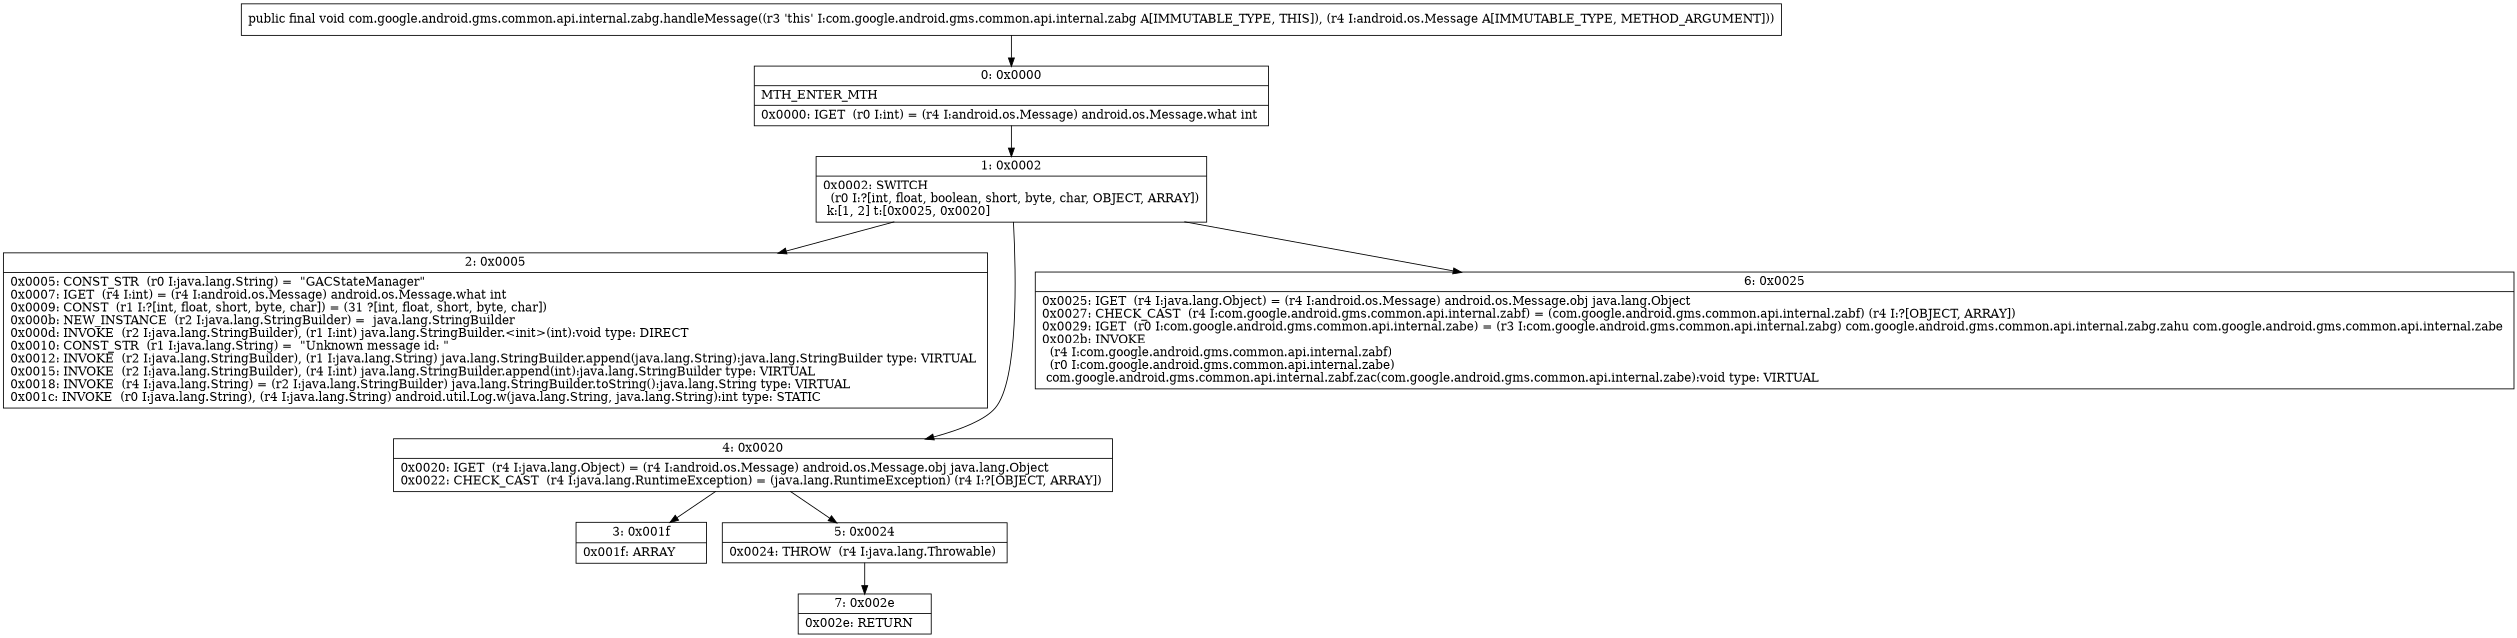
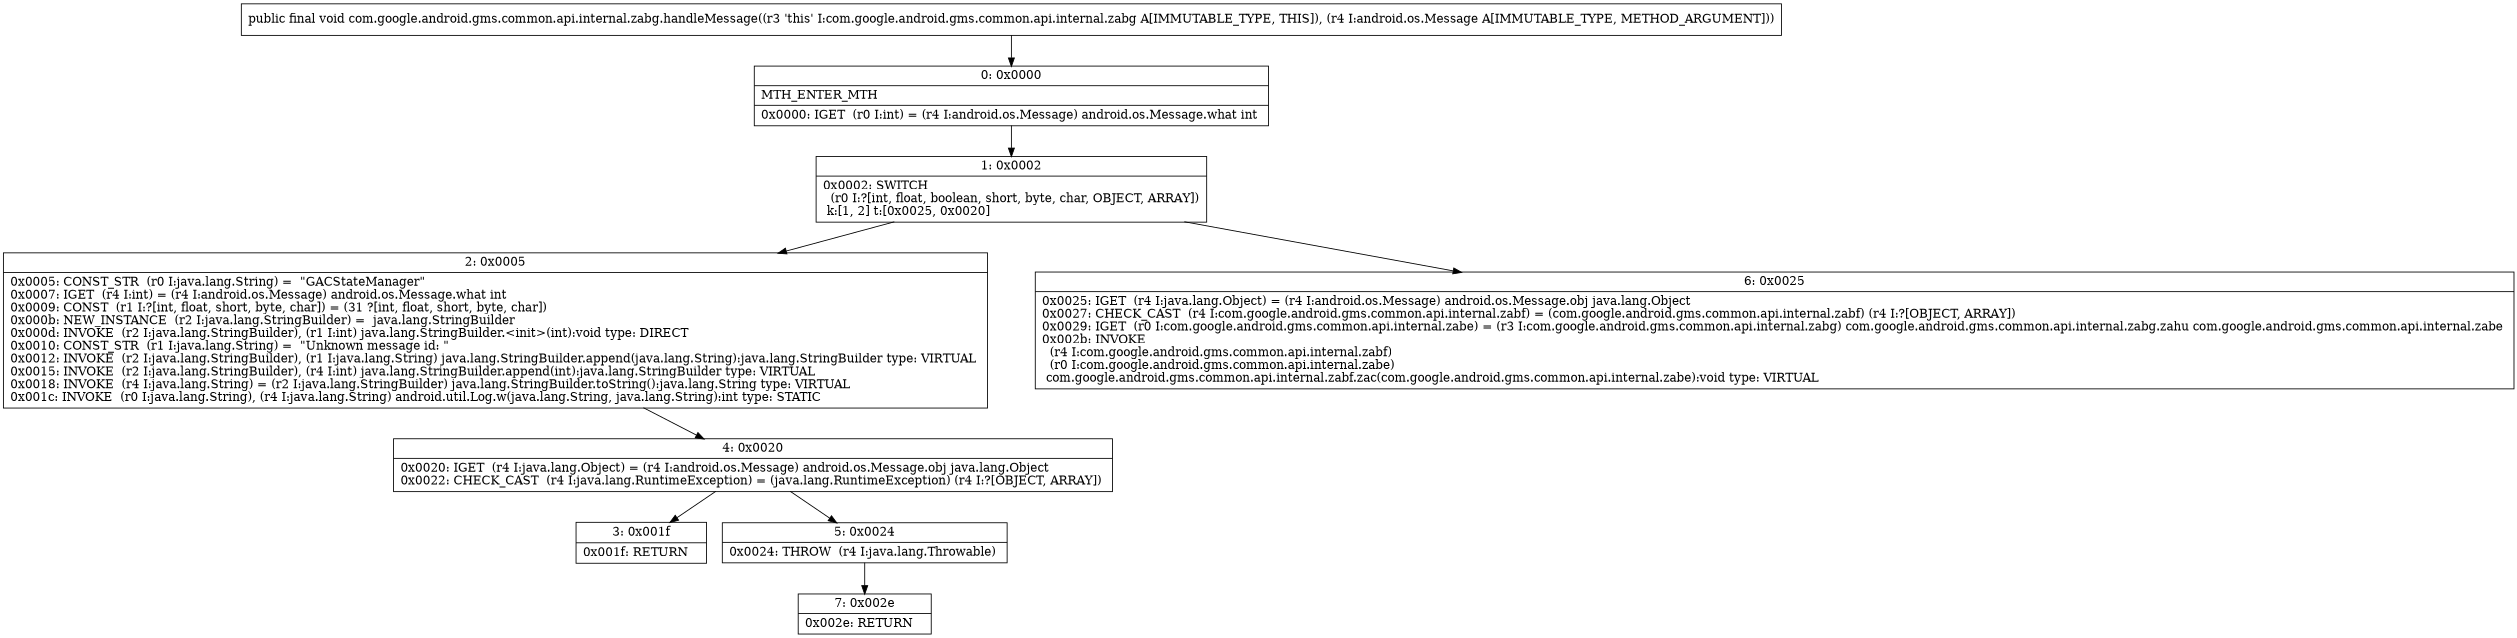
(1012, 351) -> (670, 421)
(635, 553) -> (641, 553)
